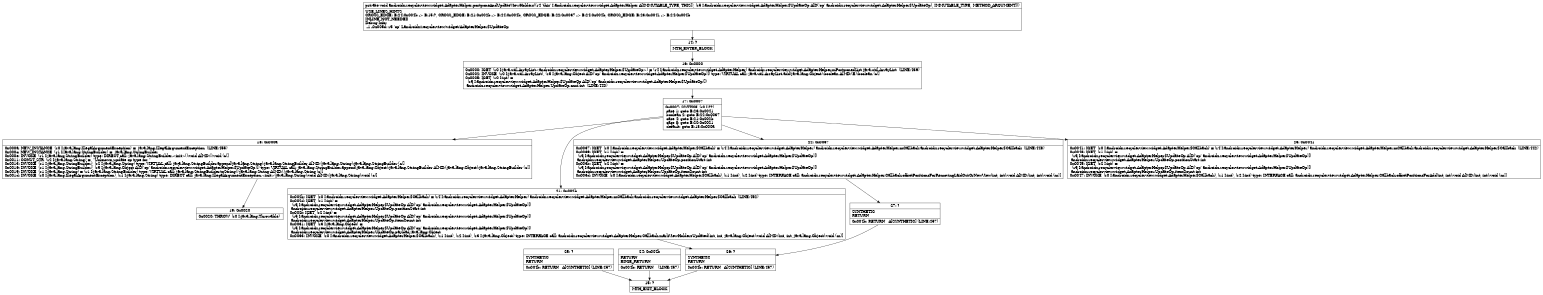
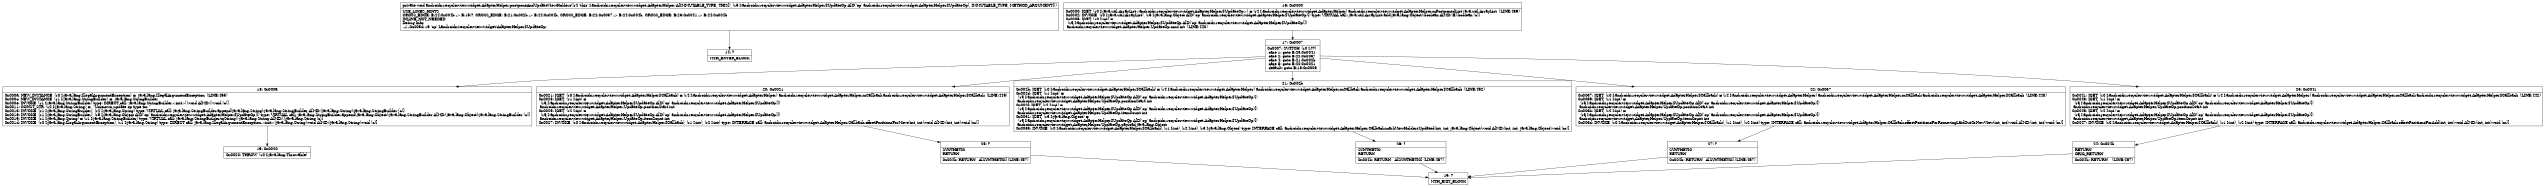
(692, 55) -> none
none -> (773, 106)
(692, 115) -> (1291, 56)
none -> (2179, 135)
(830, 245) -> (1569, 167)
(635, 262) -> (2089, 154)
